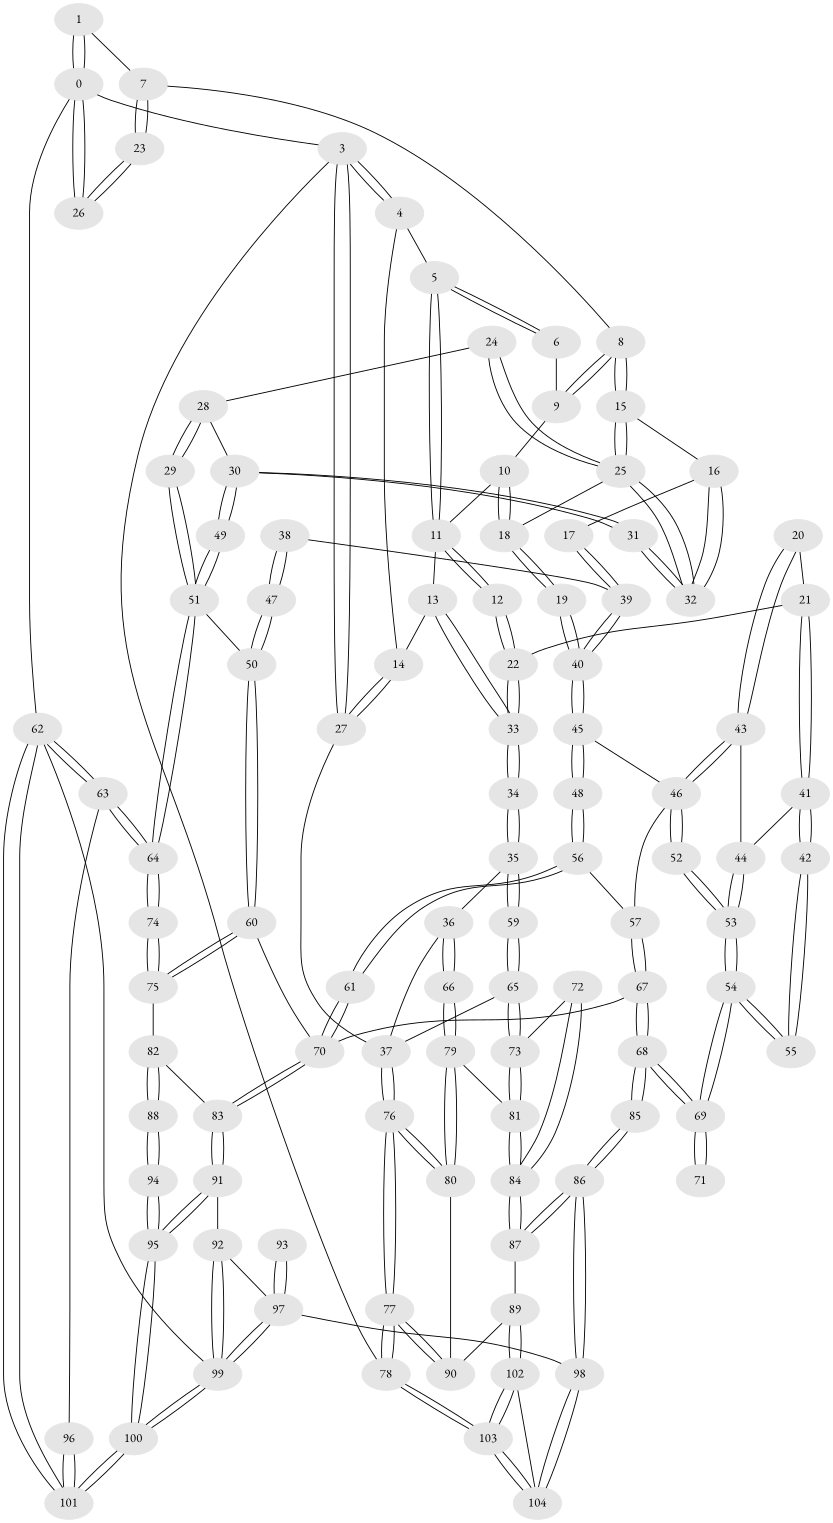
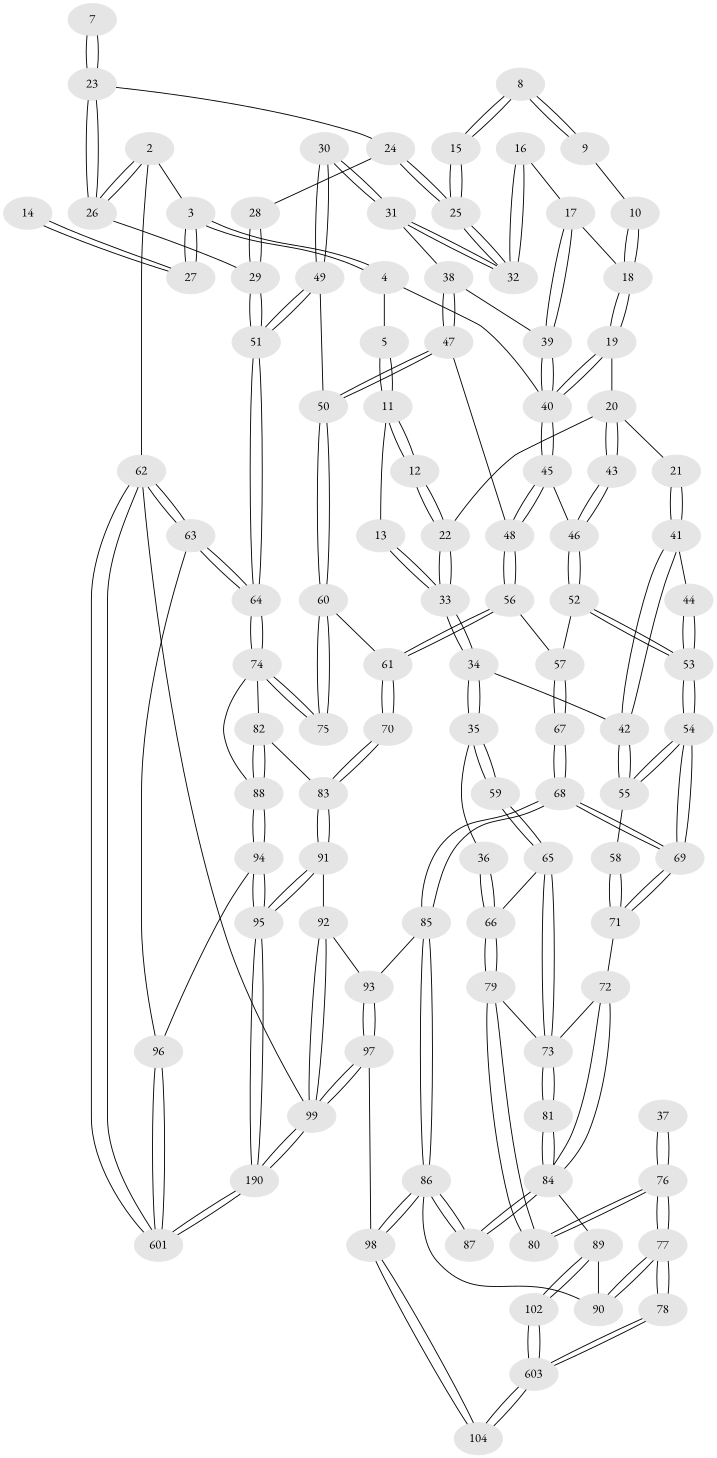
(79, 20) -> none
(79, 84) -> (150, 149)
none -> (245, 106)
(415, 155) -> none
none -> (175, 243)
none -> (420, 245)
(556, 342) -> none
none -> (612, 375)
(219, 439) -> none
(384, 439) -> (481, 326)
none -> (479, 439)
(667, 439) -> none
(565, 502) -> (599, 245)
(470, 503) -> none
(656, 626) -> (514, 456)
(223, 632) -> (322, 342)
(416, 632) -> none
none -> (548, 694)
none -> (224, 730)
(155, 747) -> none
(741, 794) -> none
(640, 854) -> (567, 632)
none -> (615, 858)
(301, 904) -> none
none -> (203, 952)
none -> (398, 955)
none -> (611, 955)
(410, 985) -> none
(281, 989) -> (356, 632)
(461, 1014) -> (520, 890)
(153, 1020) -> (258, 697)
(481, 1020) -> none
(483, 1084) -> (520, 1019)
(248, 1277) -> (346, 955)
(451, 1277) -> (472, 1284)
(515, 1278) -> (573, 1213)
(133, 1439) -> (254, 1181)
(488, 1439) -> (534, 1374)
(526, 1439) -> none
(69, 1503) -> (159, 1245)
